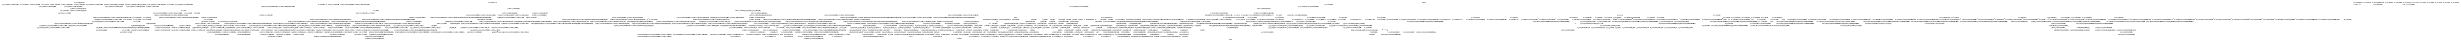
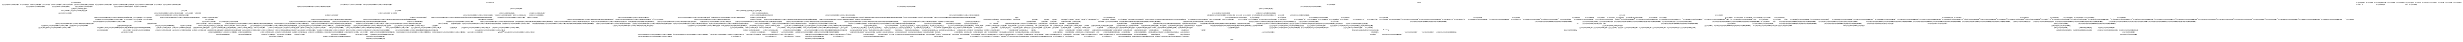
(79, 5) -> none
